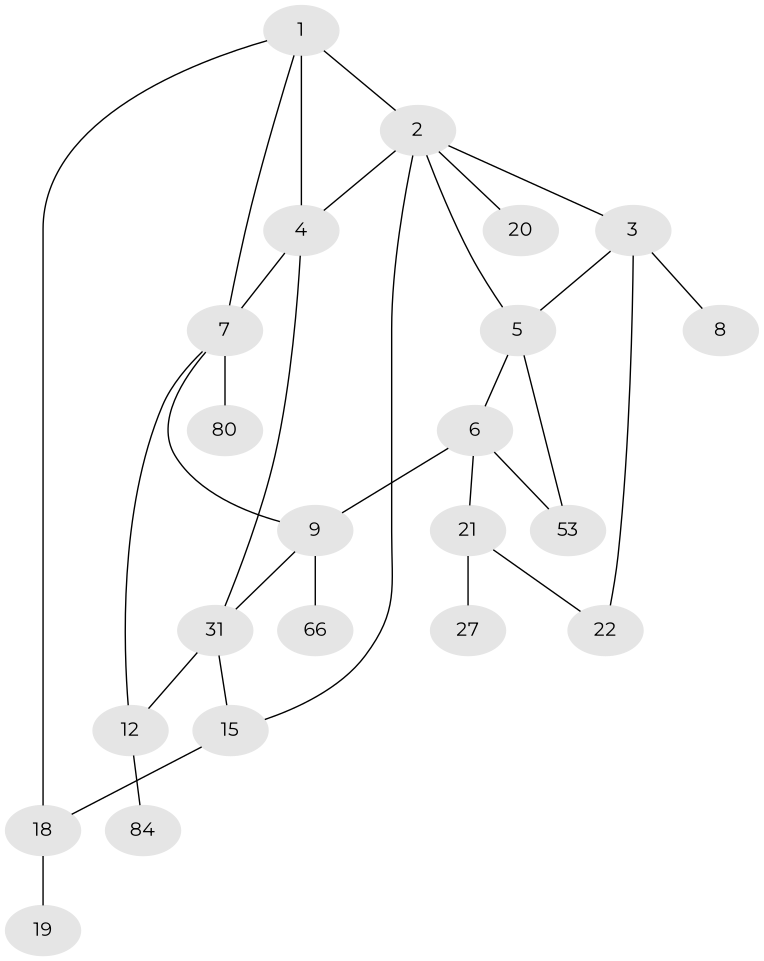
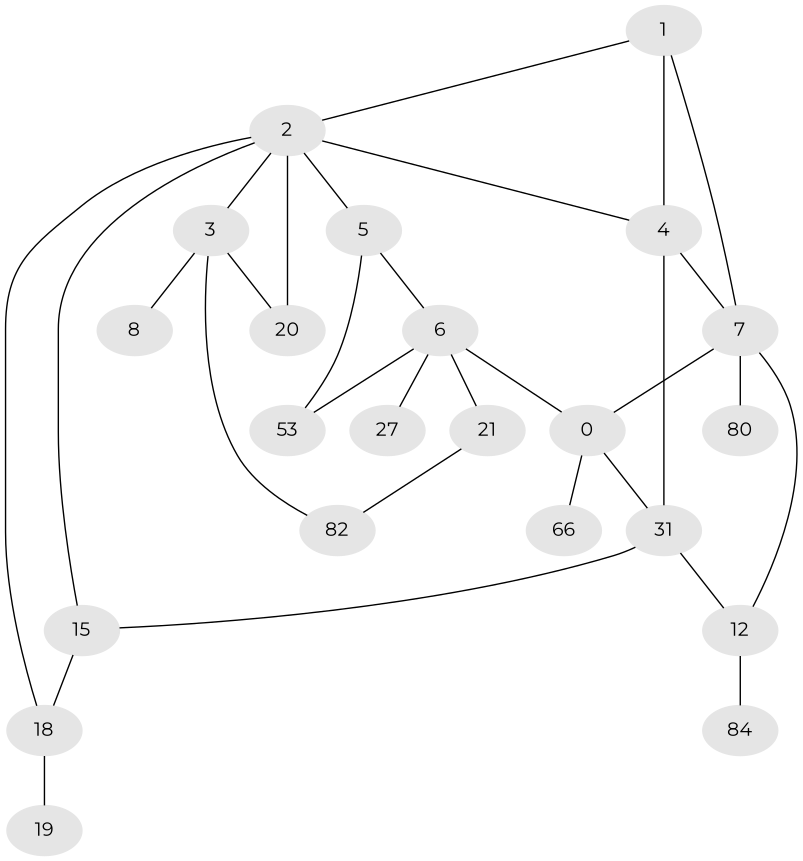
(575, 281) -> (249, 281)
(43, 361) -> (6, 351)
(315, 531) -> (588, 431)
(468, 581) -> (414, 381)
(606, 631) -> (338, 531)
